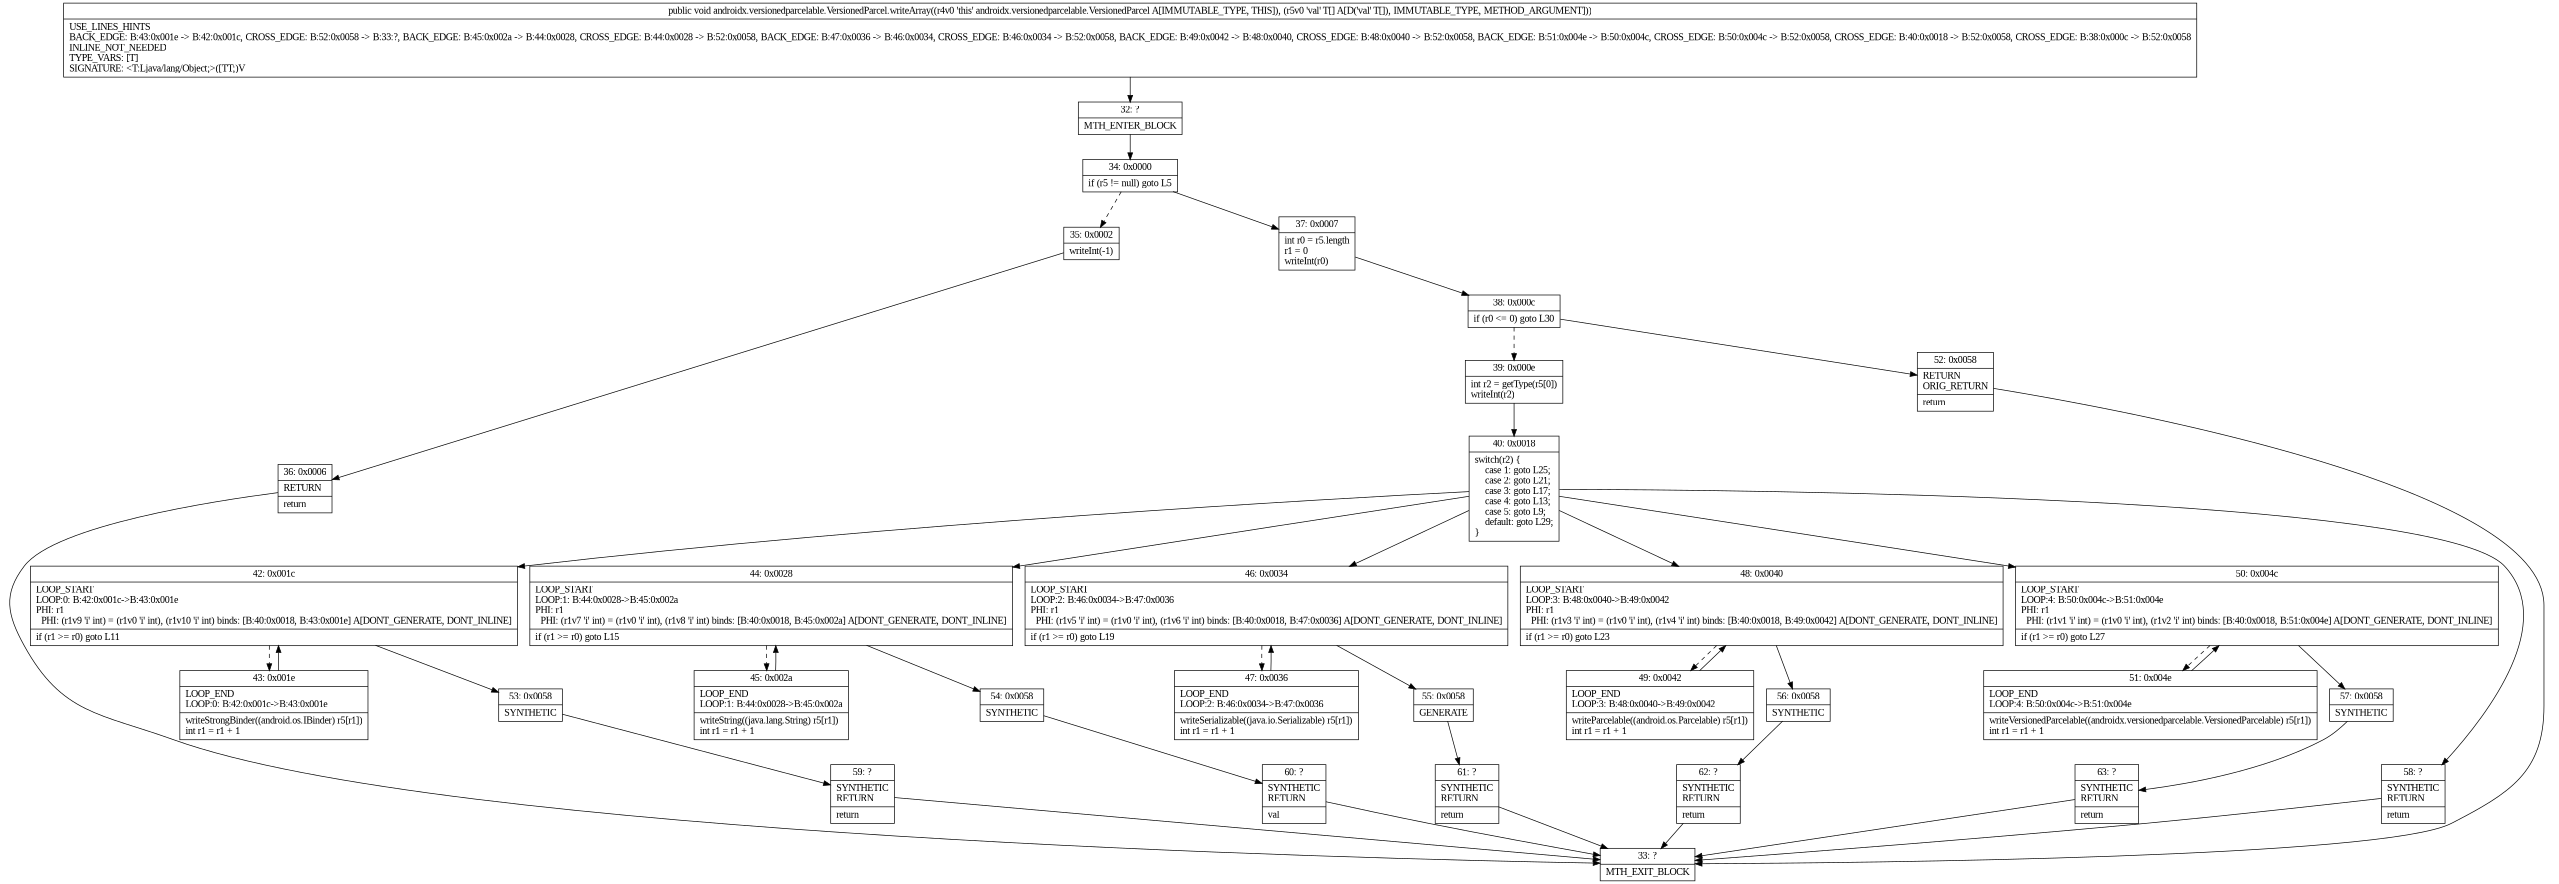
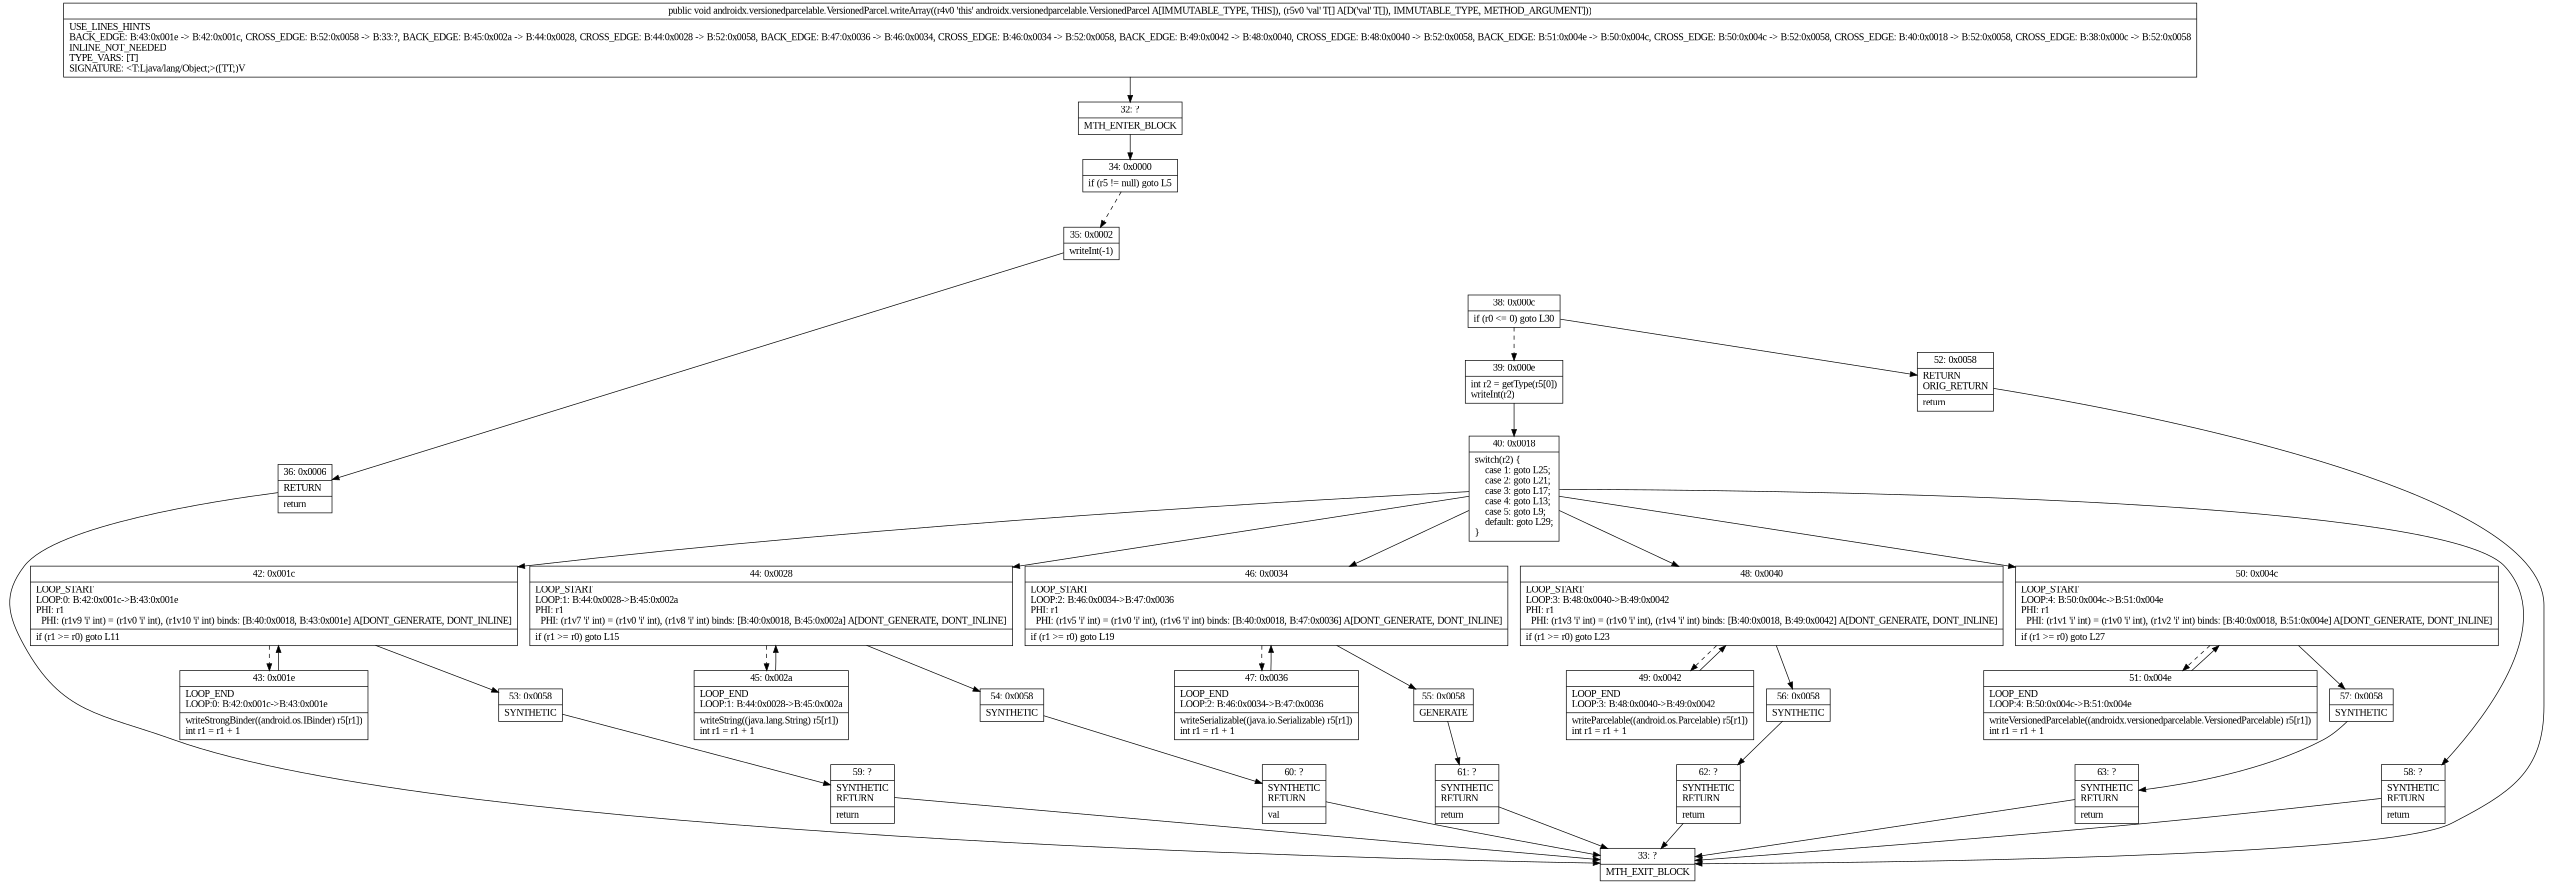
(1317, 243) -> none
